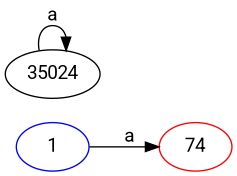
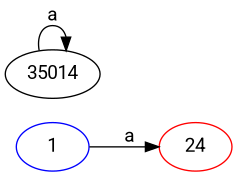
(53, 74) -> (53, 74)
(196, 147) -> (196, 147)
